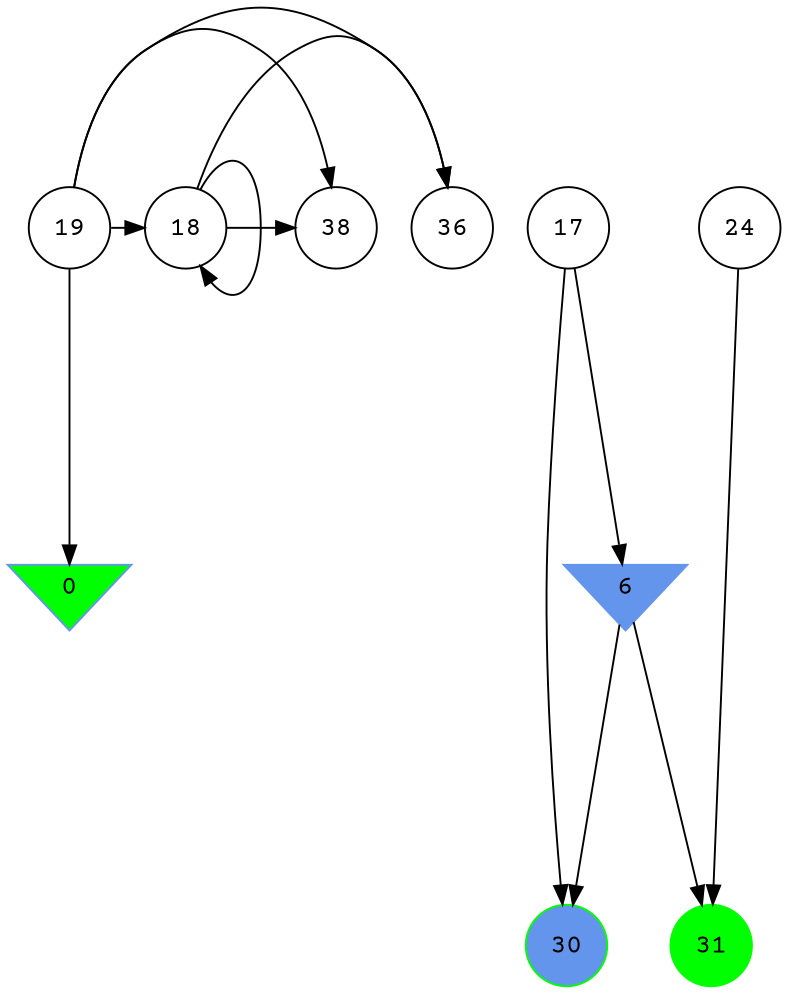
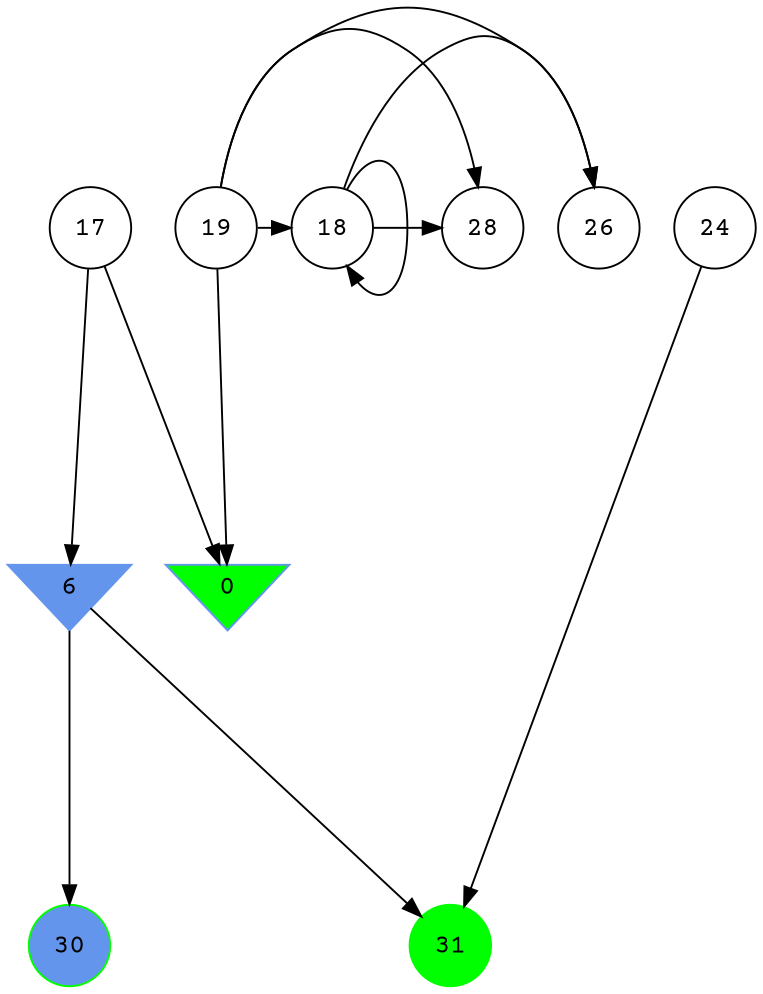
(336, 228) -> (483, 228)
(452, 228) -> (599, 228)
(547, 577) -> (159, 406)
